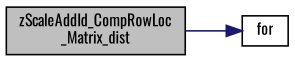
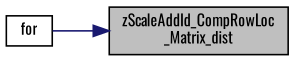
(206, 31) -> (73, 31)
